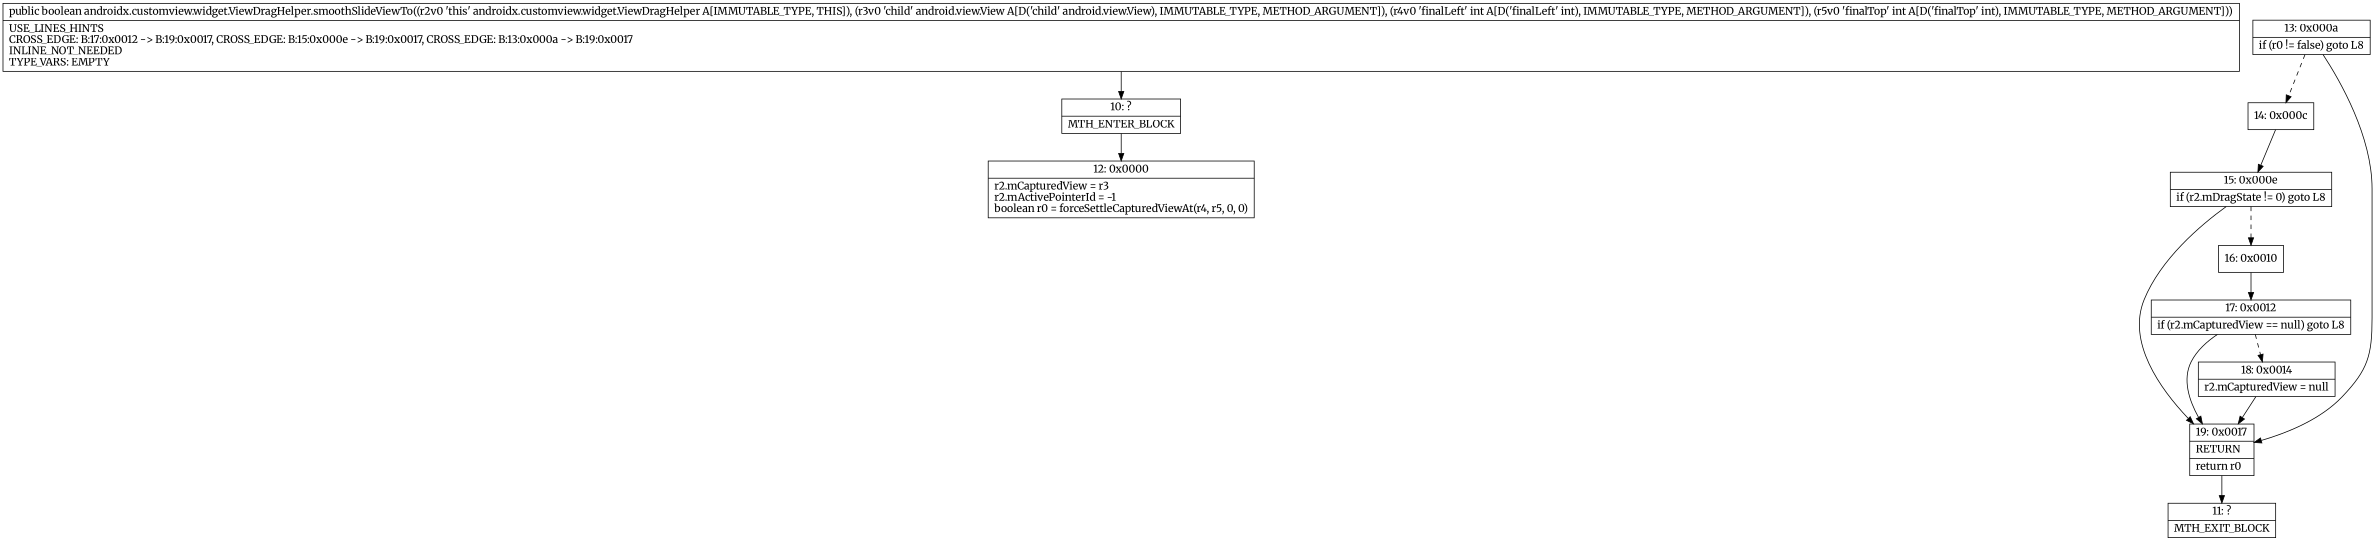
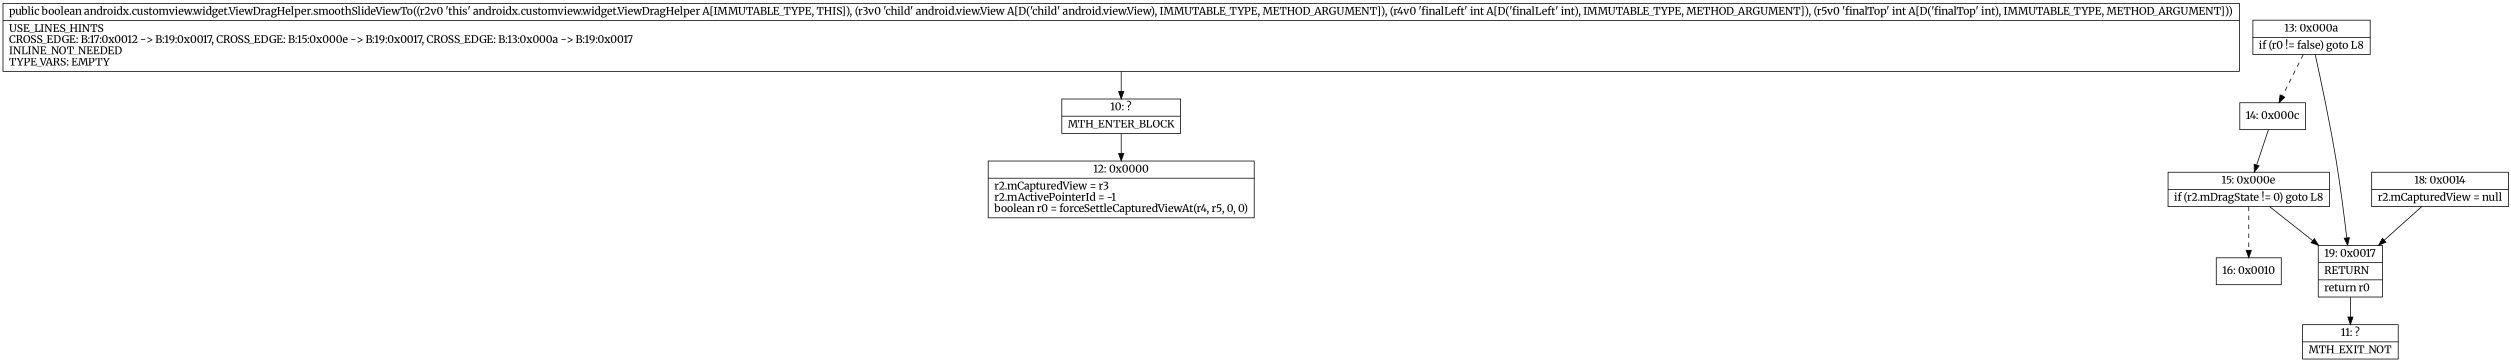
(2251, 317) -> none
(2222, 529) -> (2350, 350)
